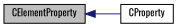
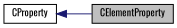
(108, 14) -> (79, 14)
